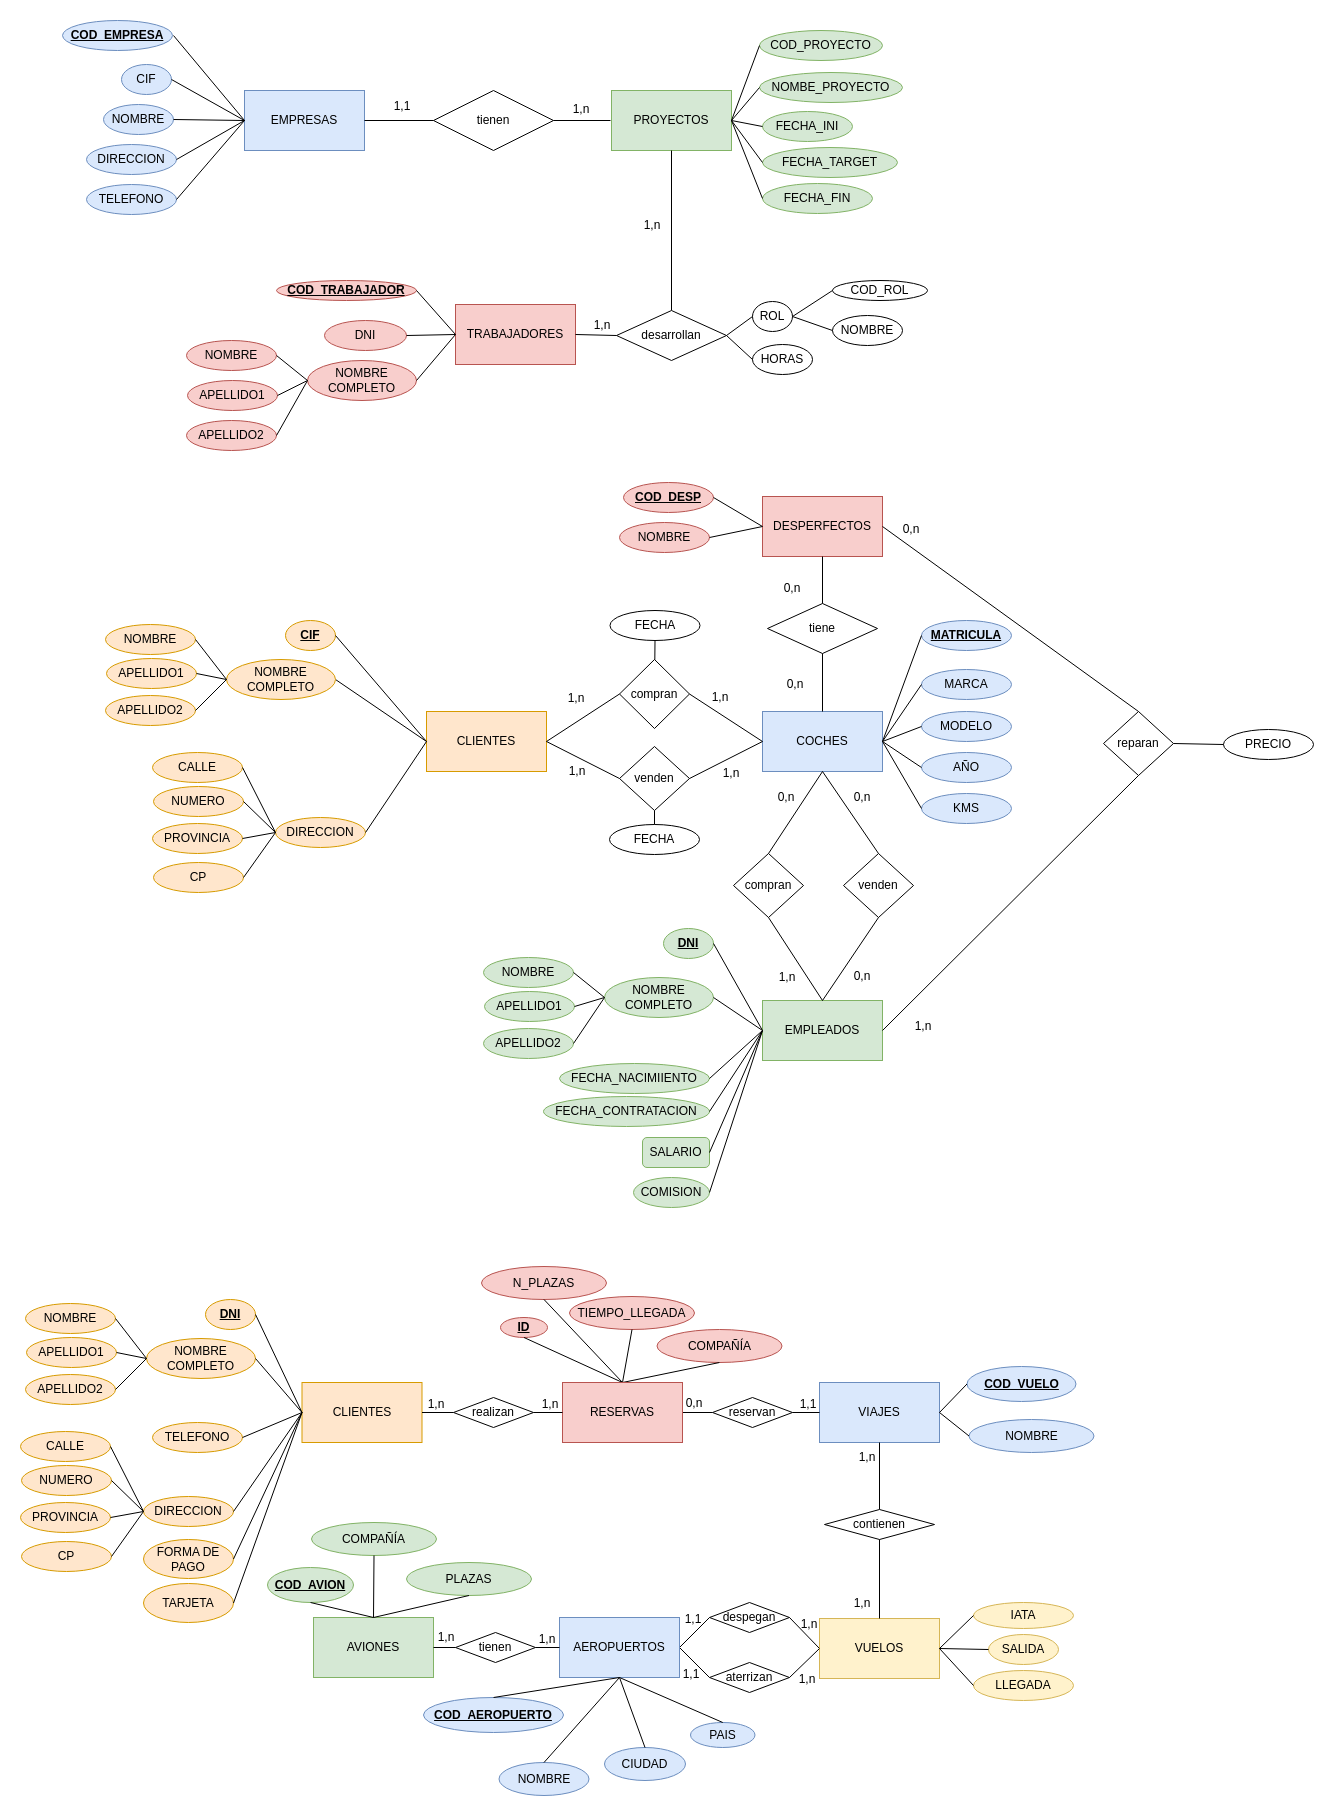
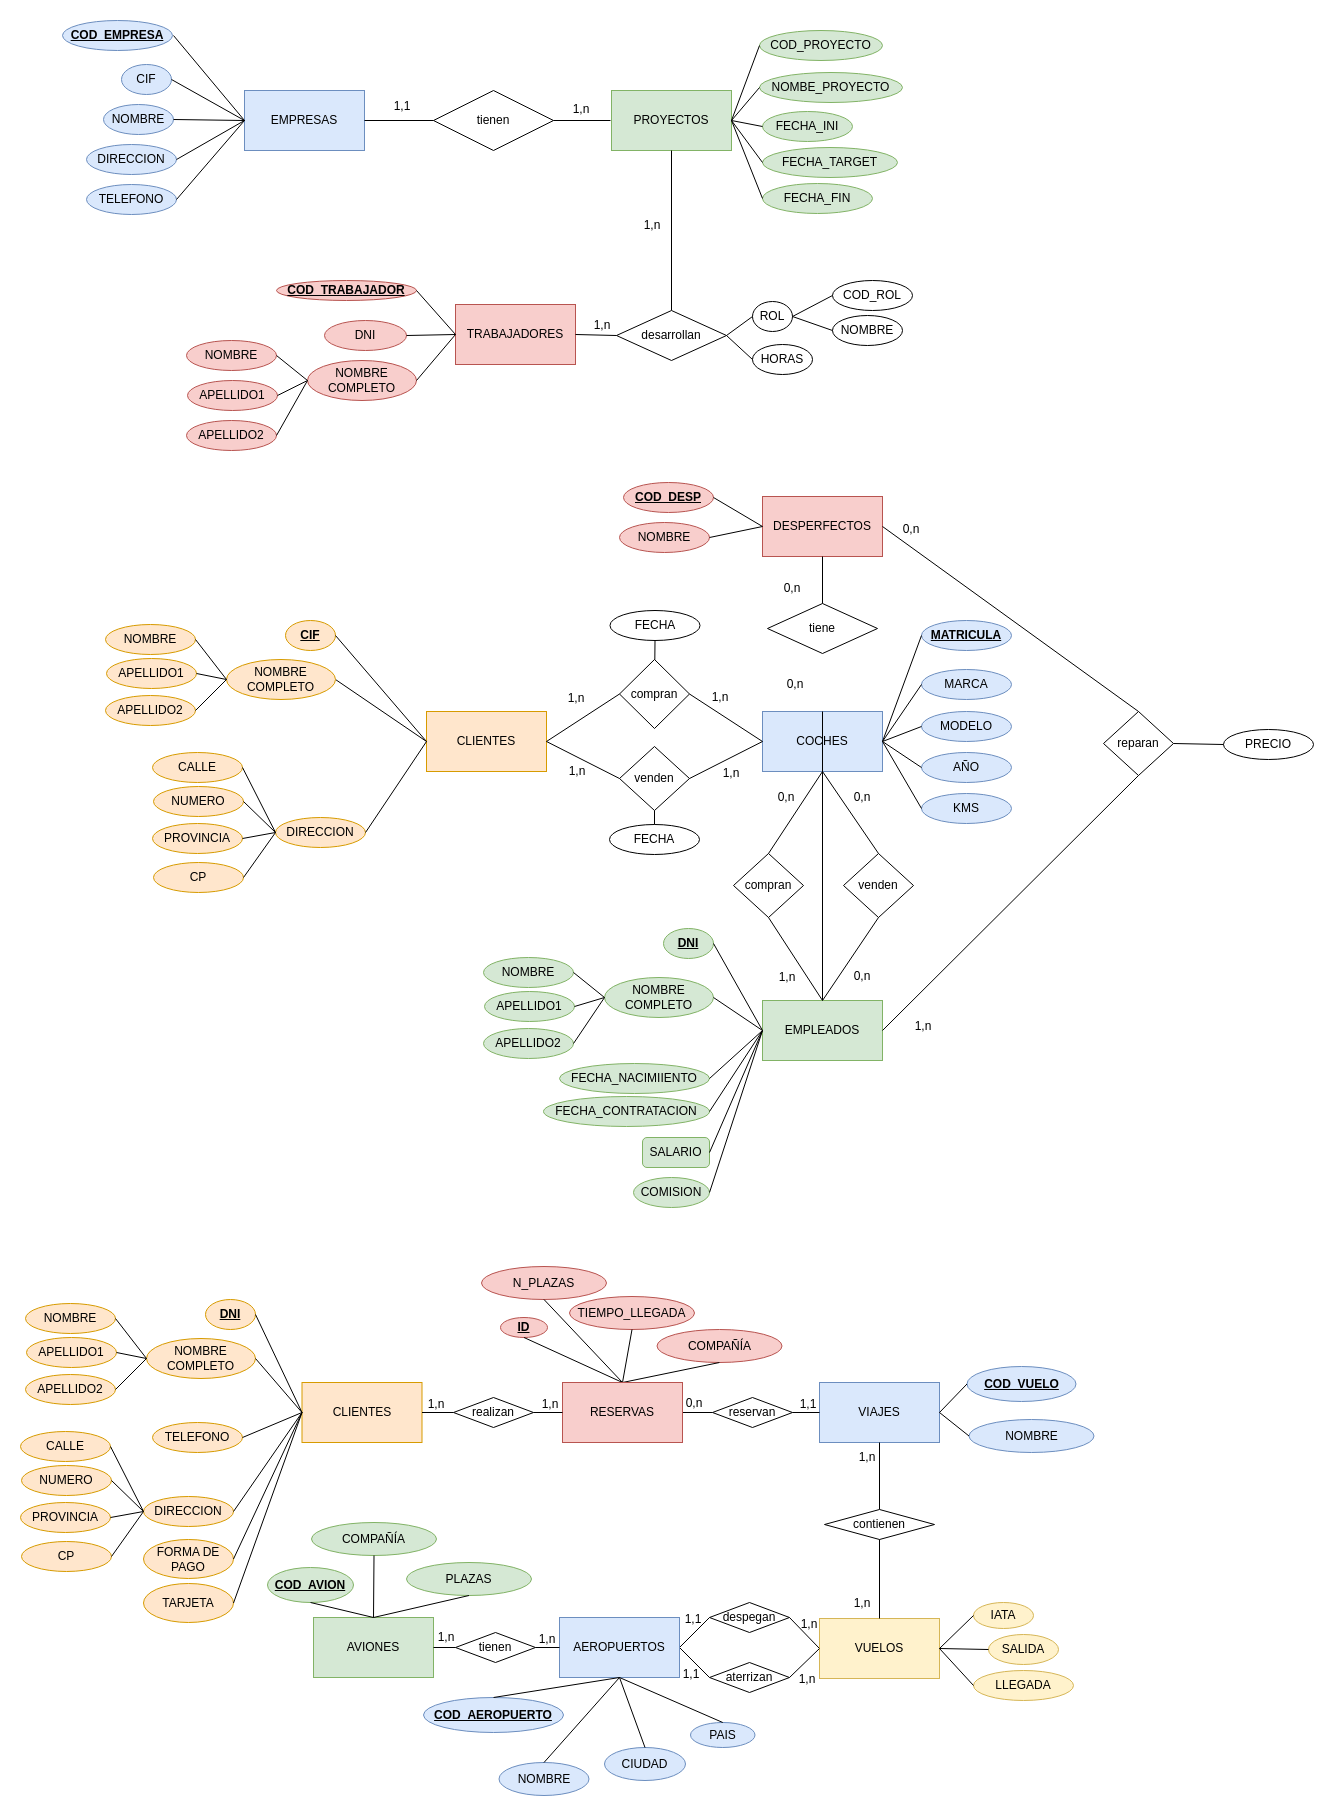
(880, 291) -> (873, 296)
(823, 683) -> (823, 854)
(1024, 1616) -> (1004, 1616)
